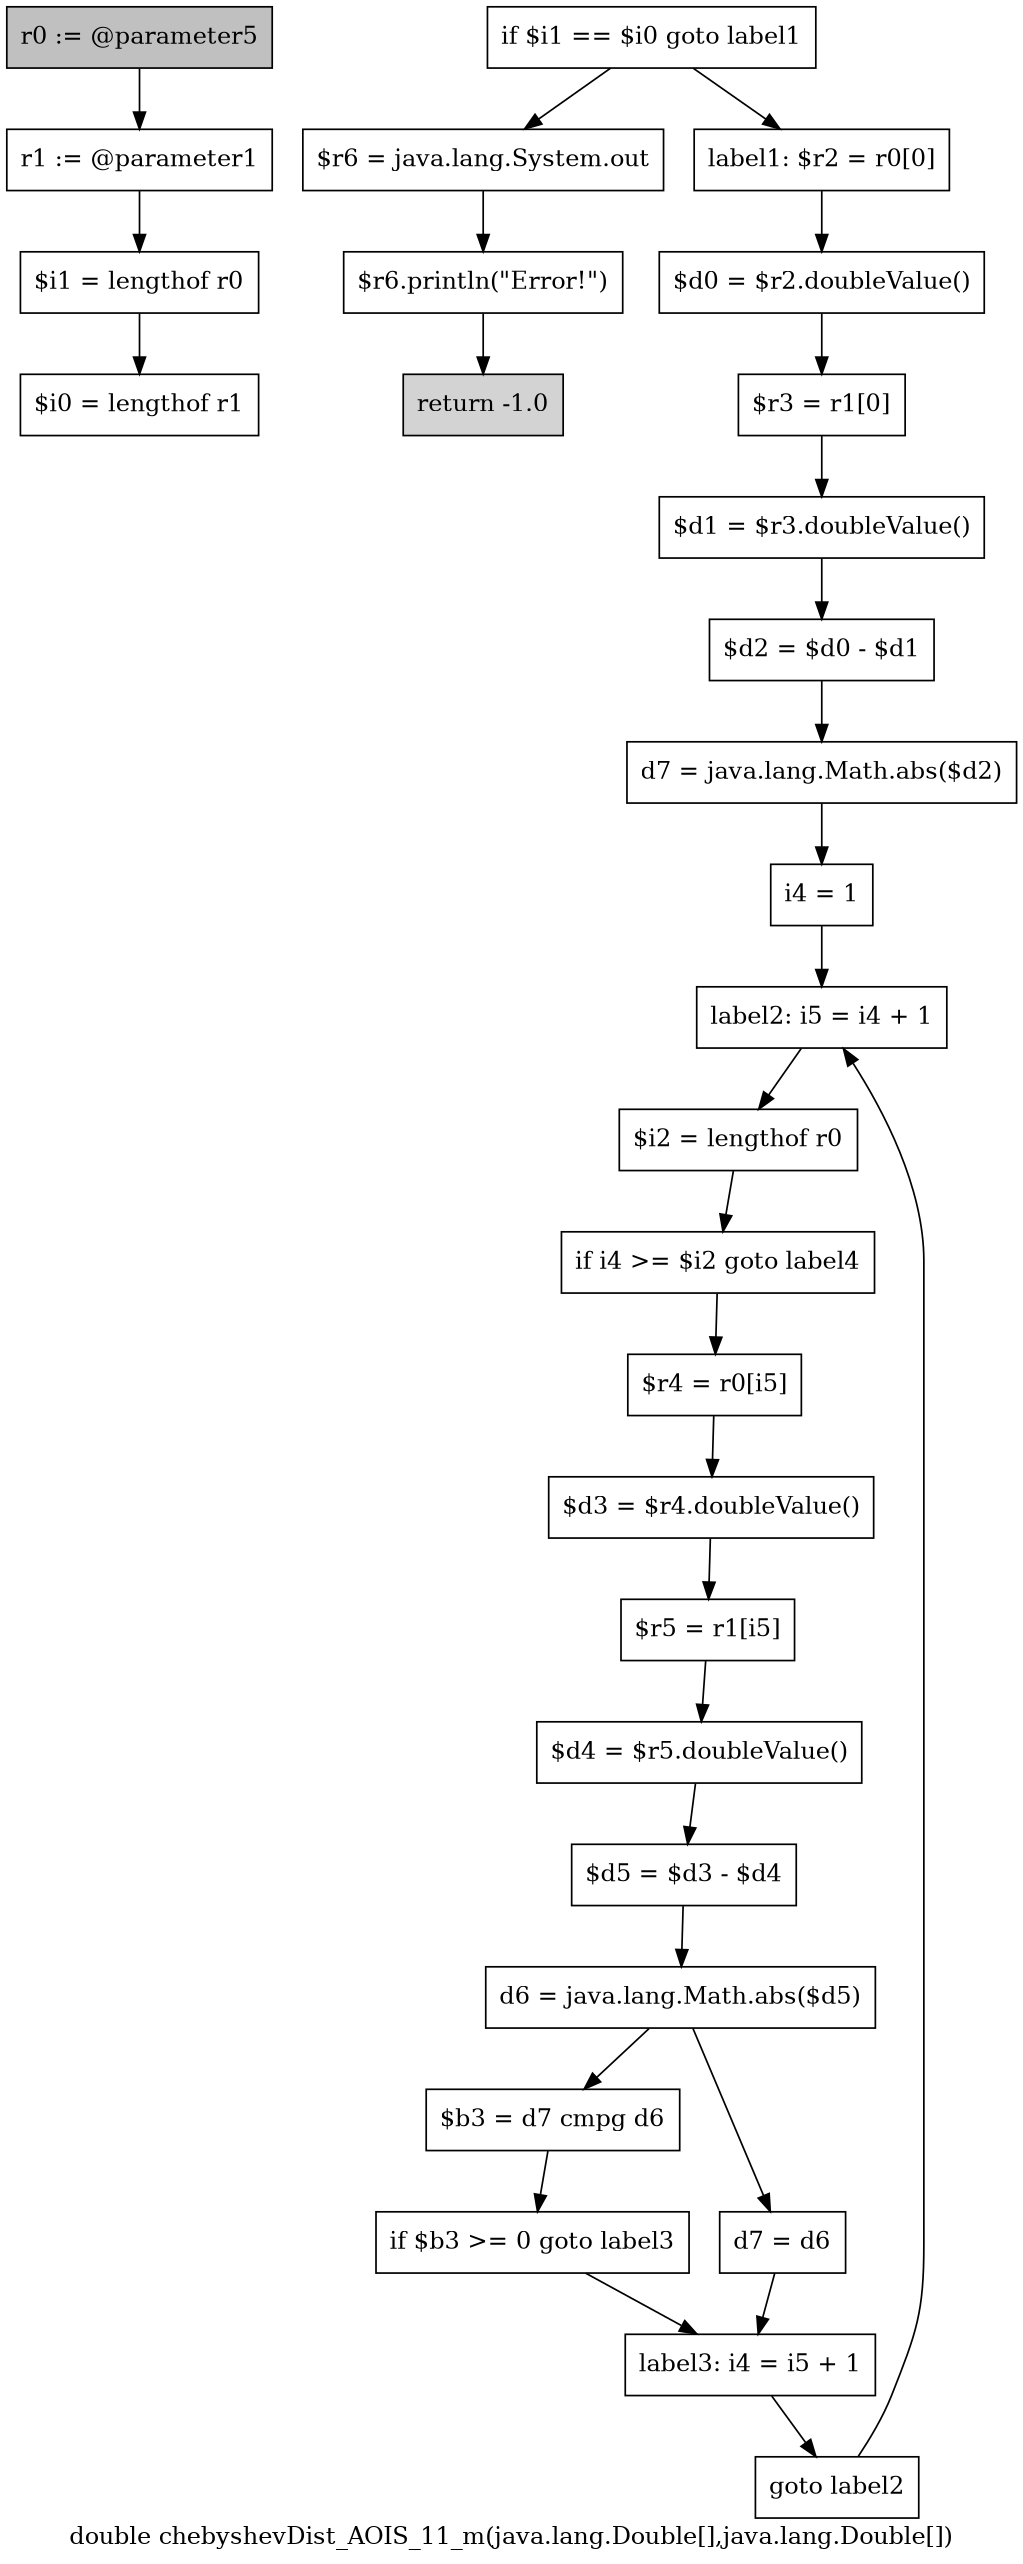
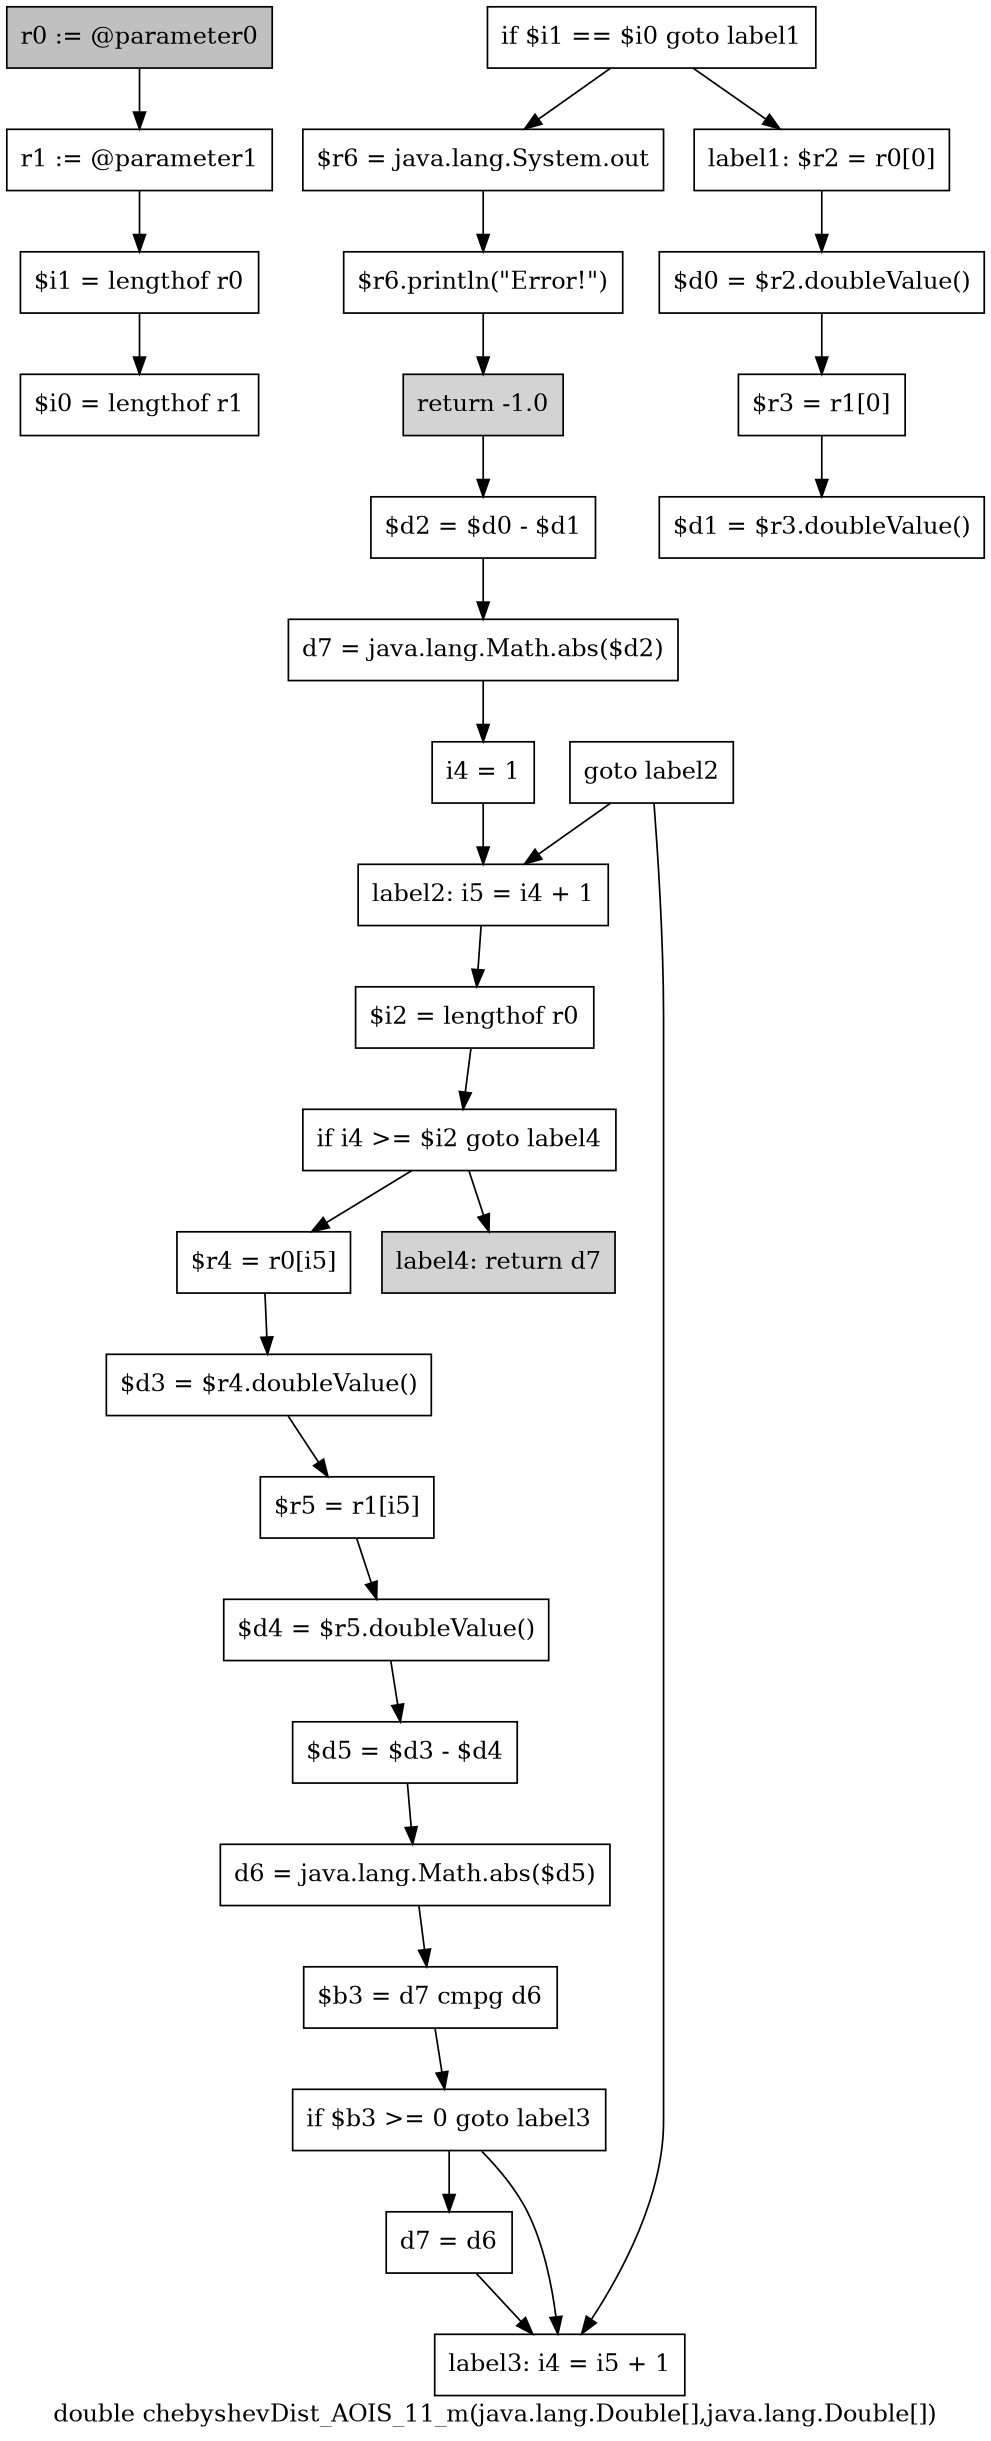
(140, 37) -> (140, 37)
(822, 580) -> (483, 458)
none -> (499, 1262)
(728, 2112) -> (449, 2173)
(789, 2419) -> (664, 1569)
